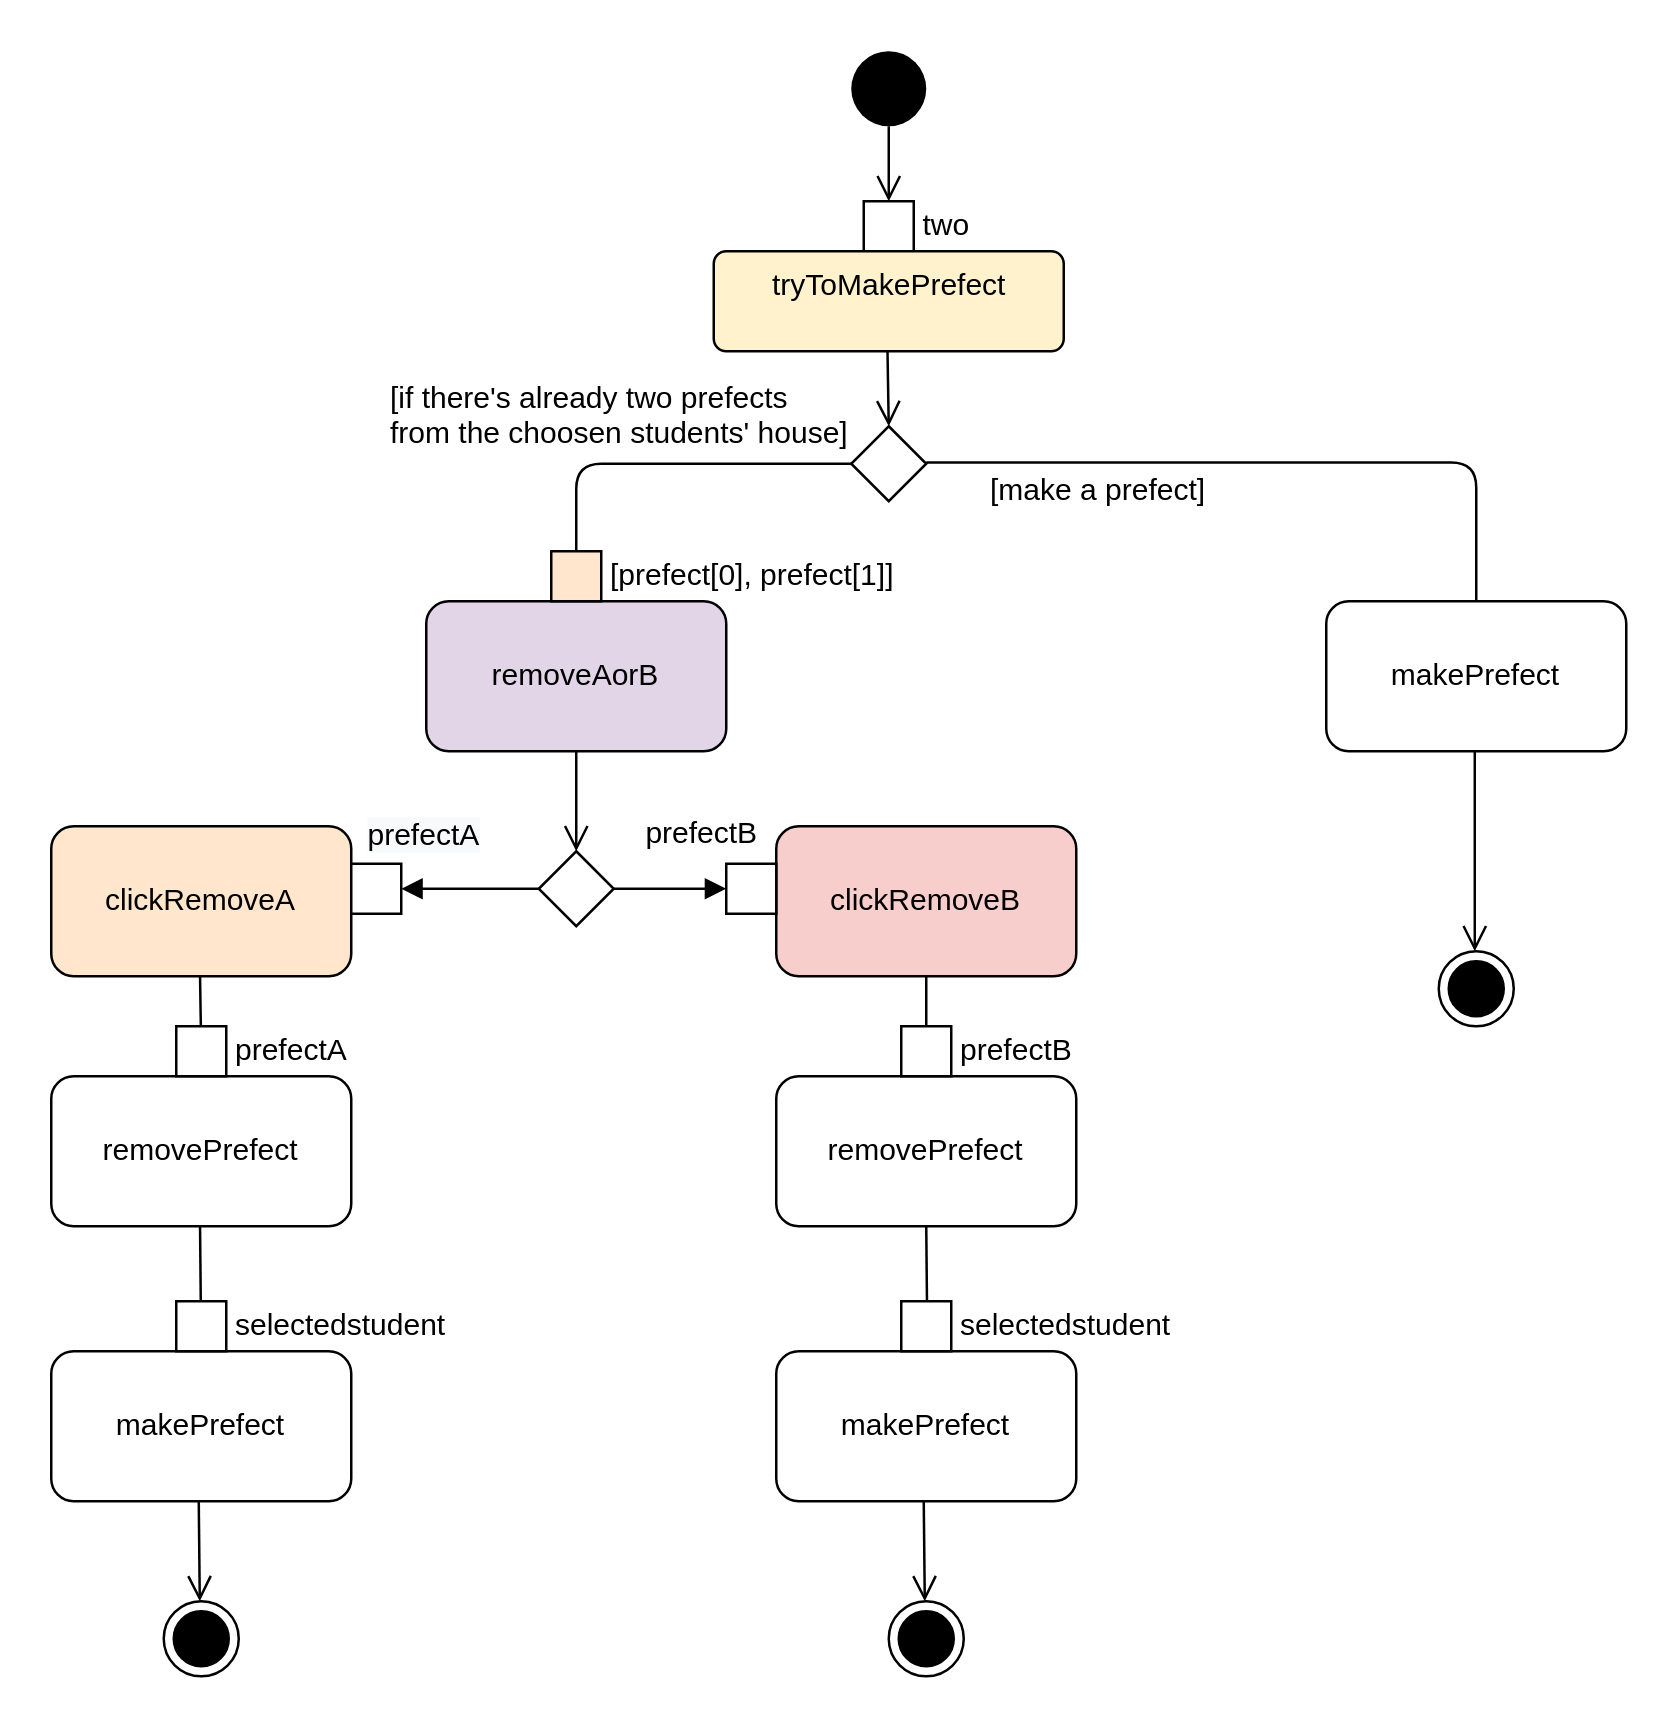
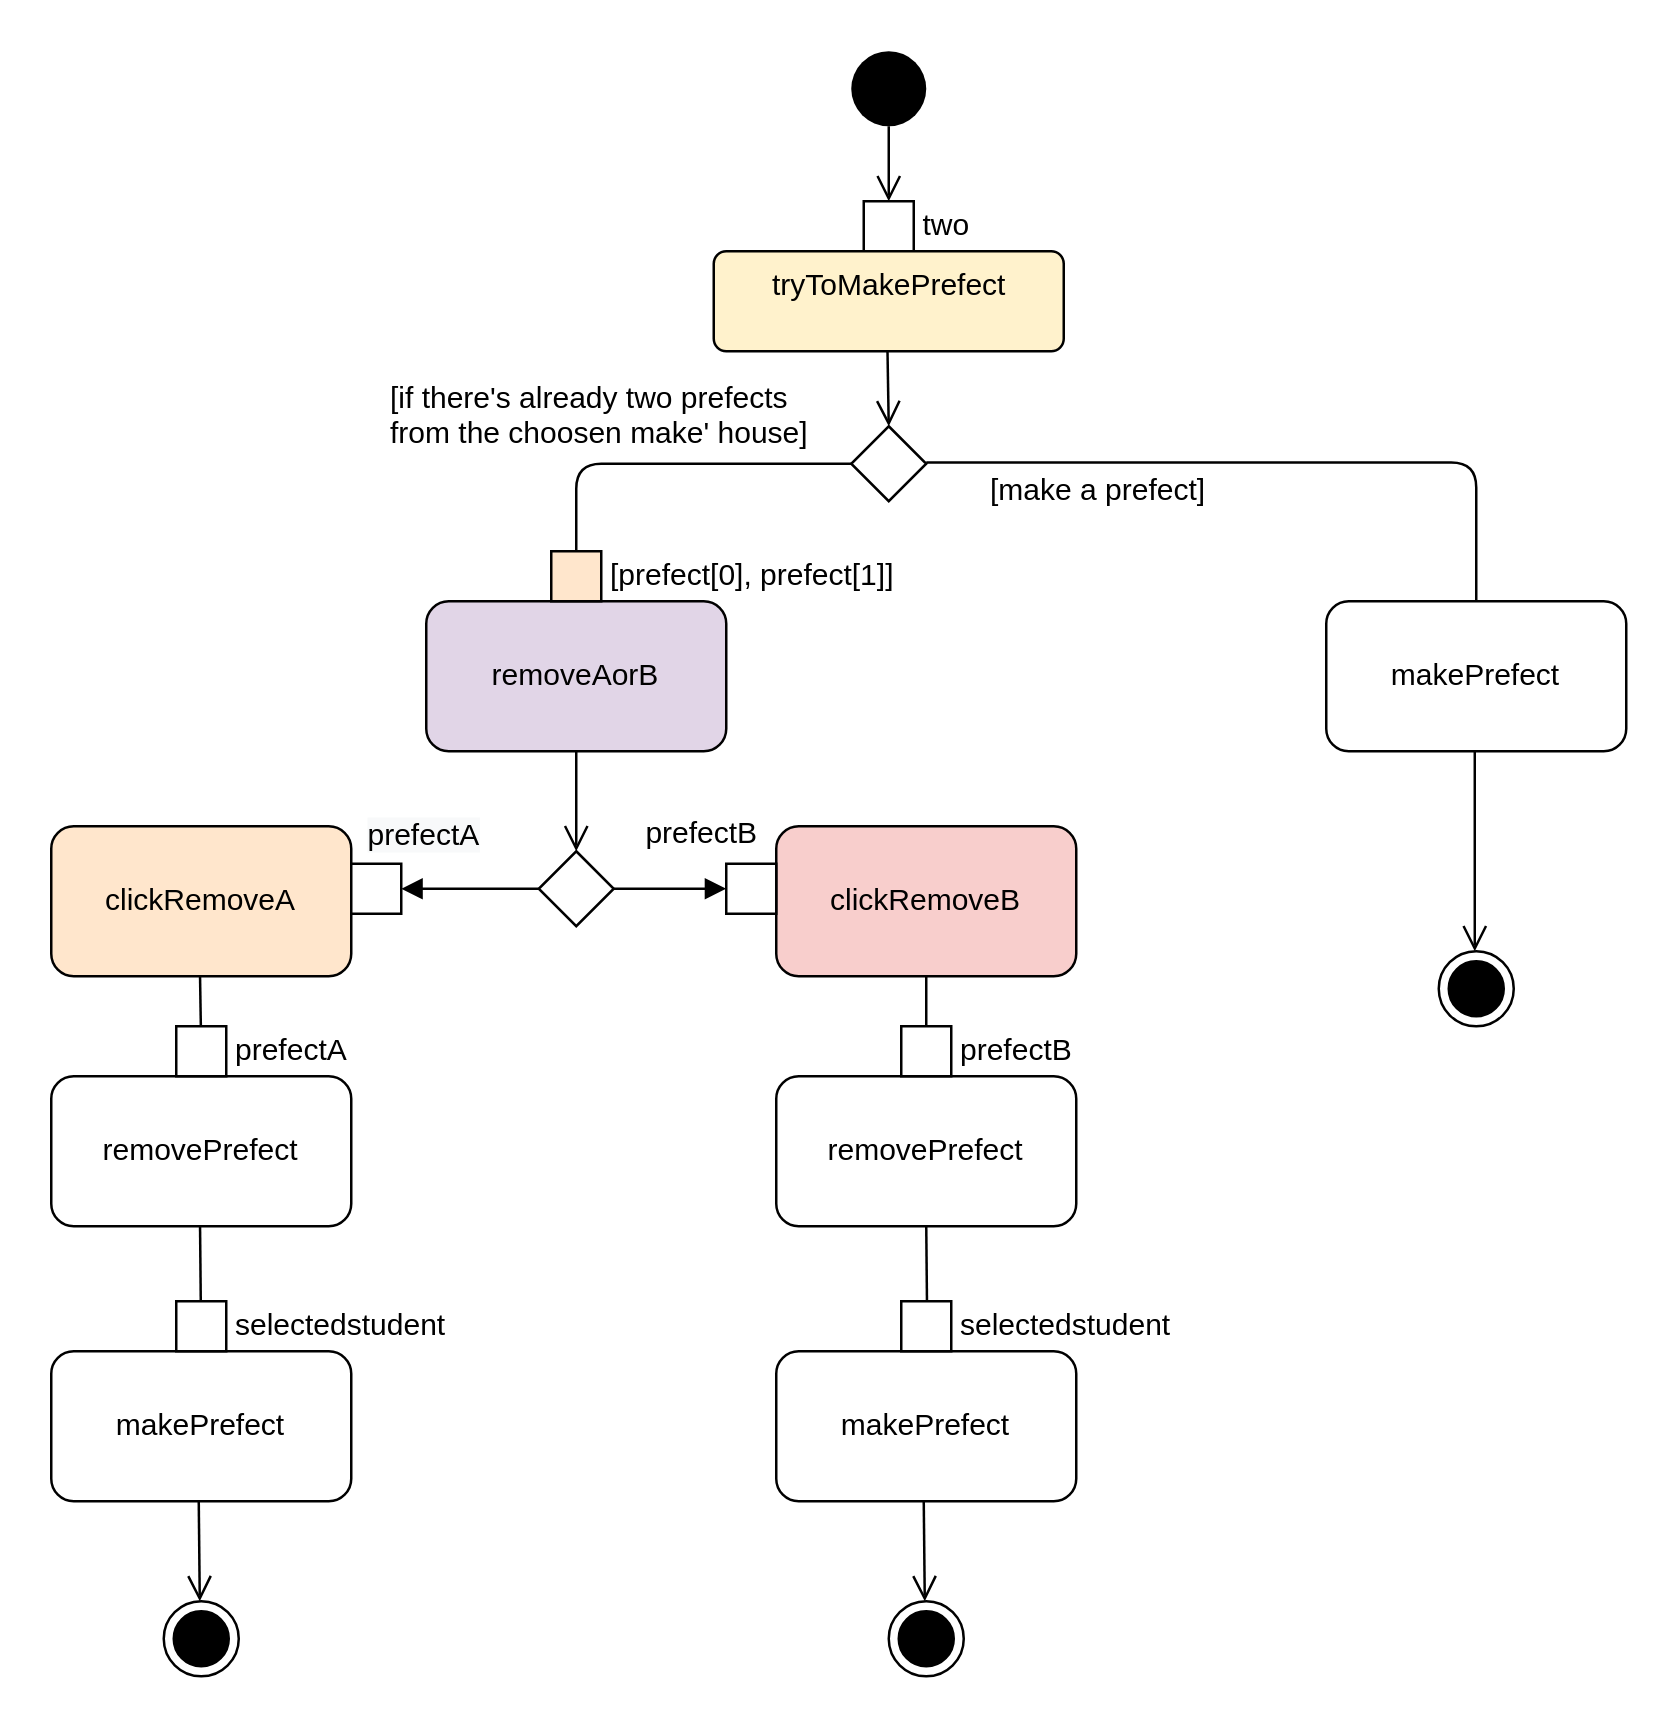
(632, 398) -> (632, 398)
